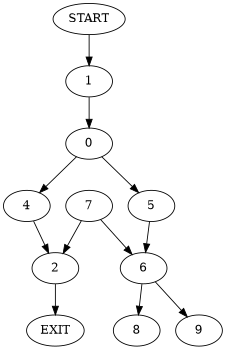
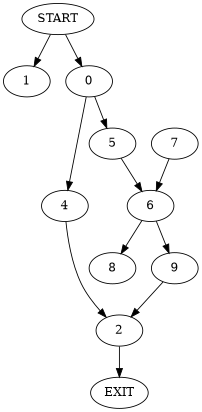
(89, 108) -> (72, 47)
(74, 233) -> (150, 296)
